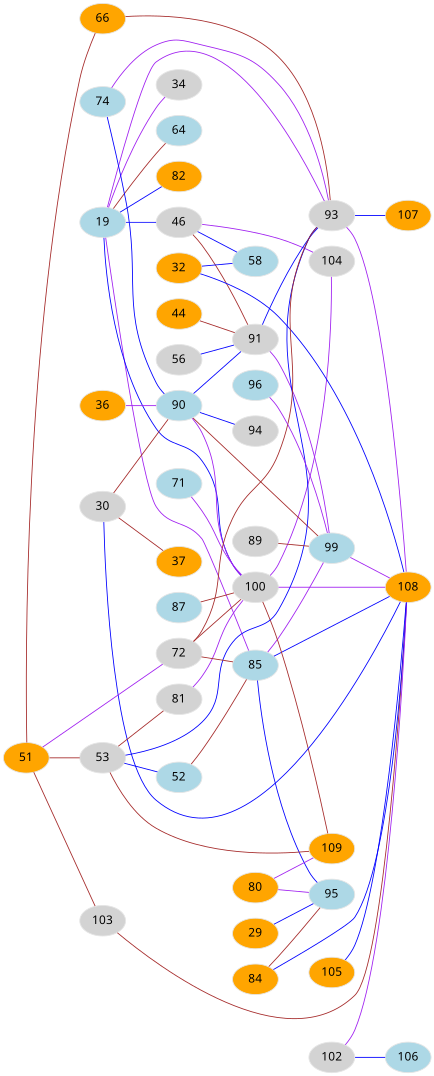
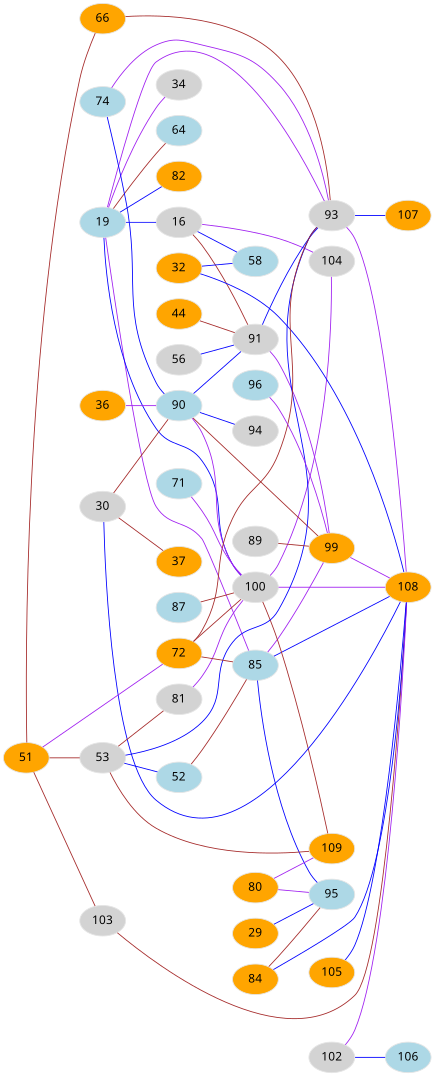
(179, 222) -> (179, 222)
(332, 548) -> (332, 548)
(179, 653) -> (179, 653)
